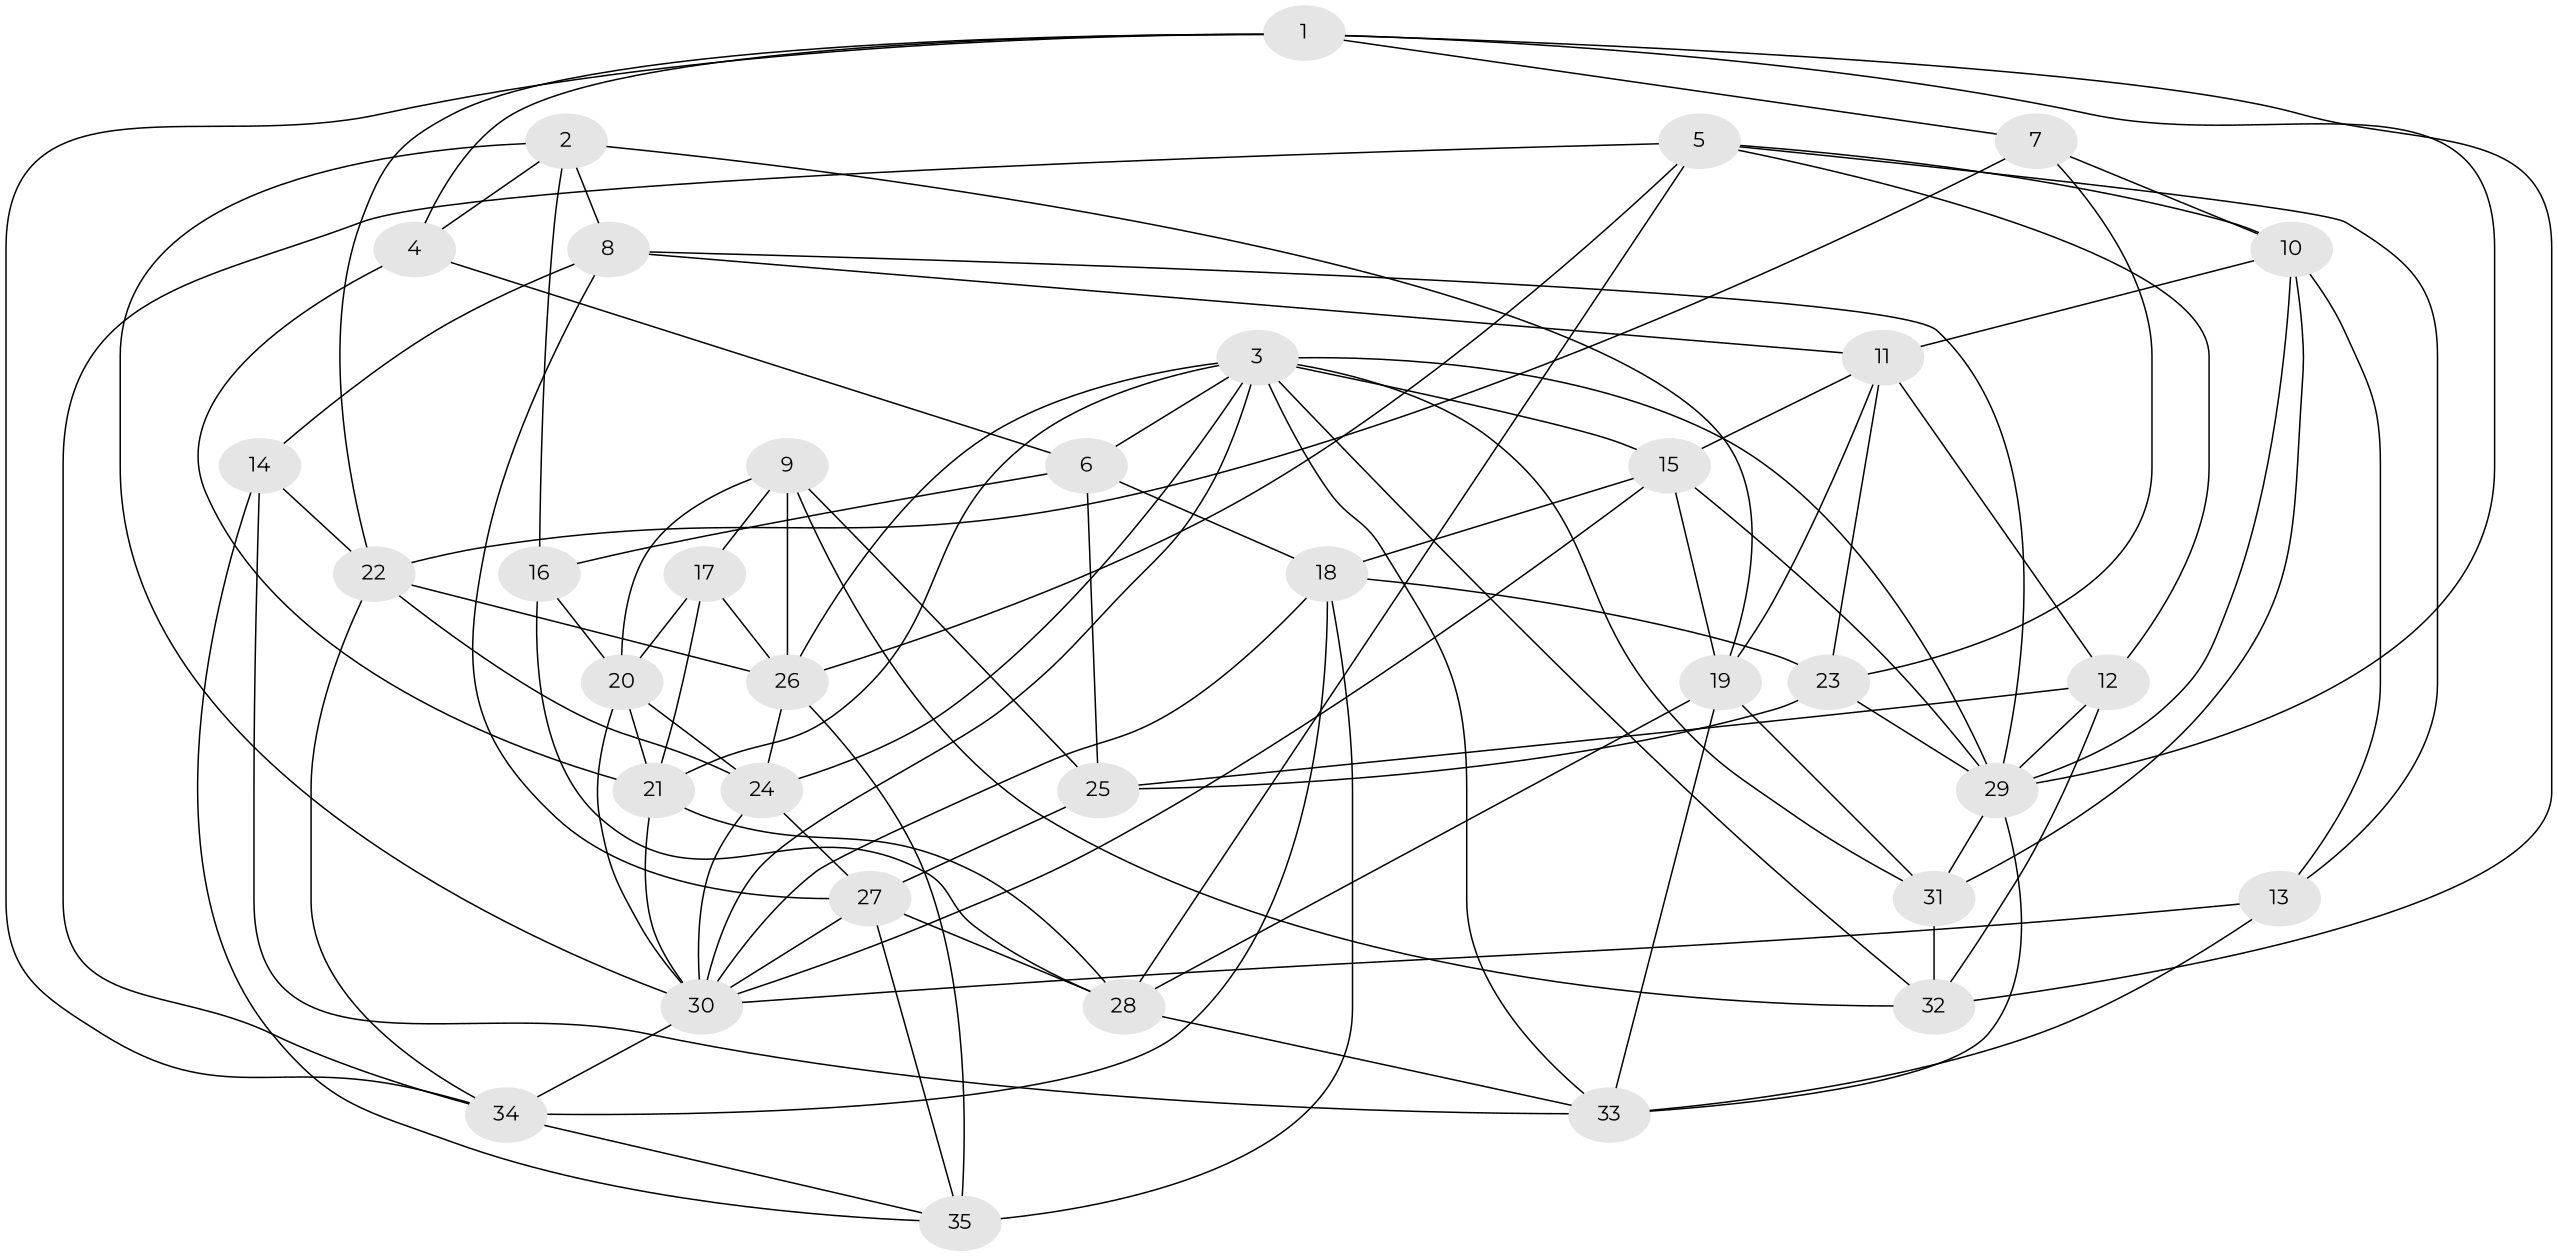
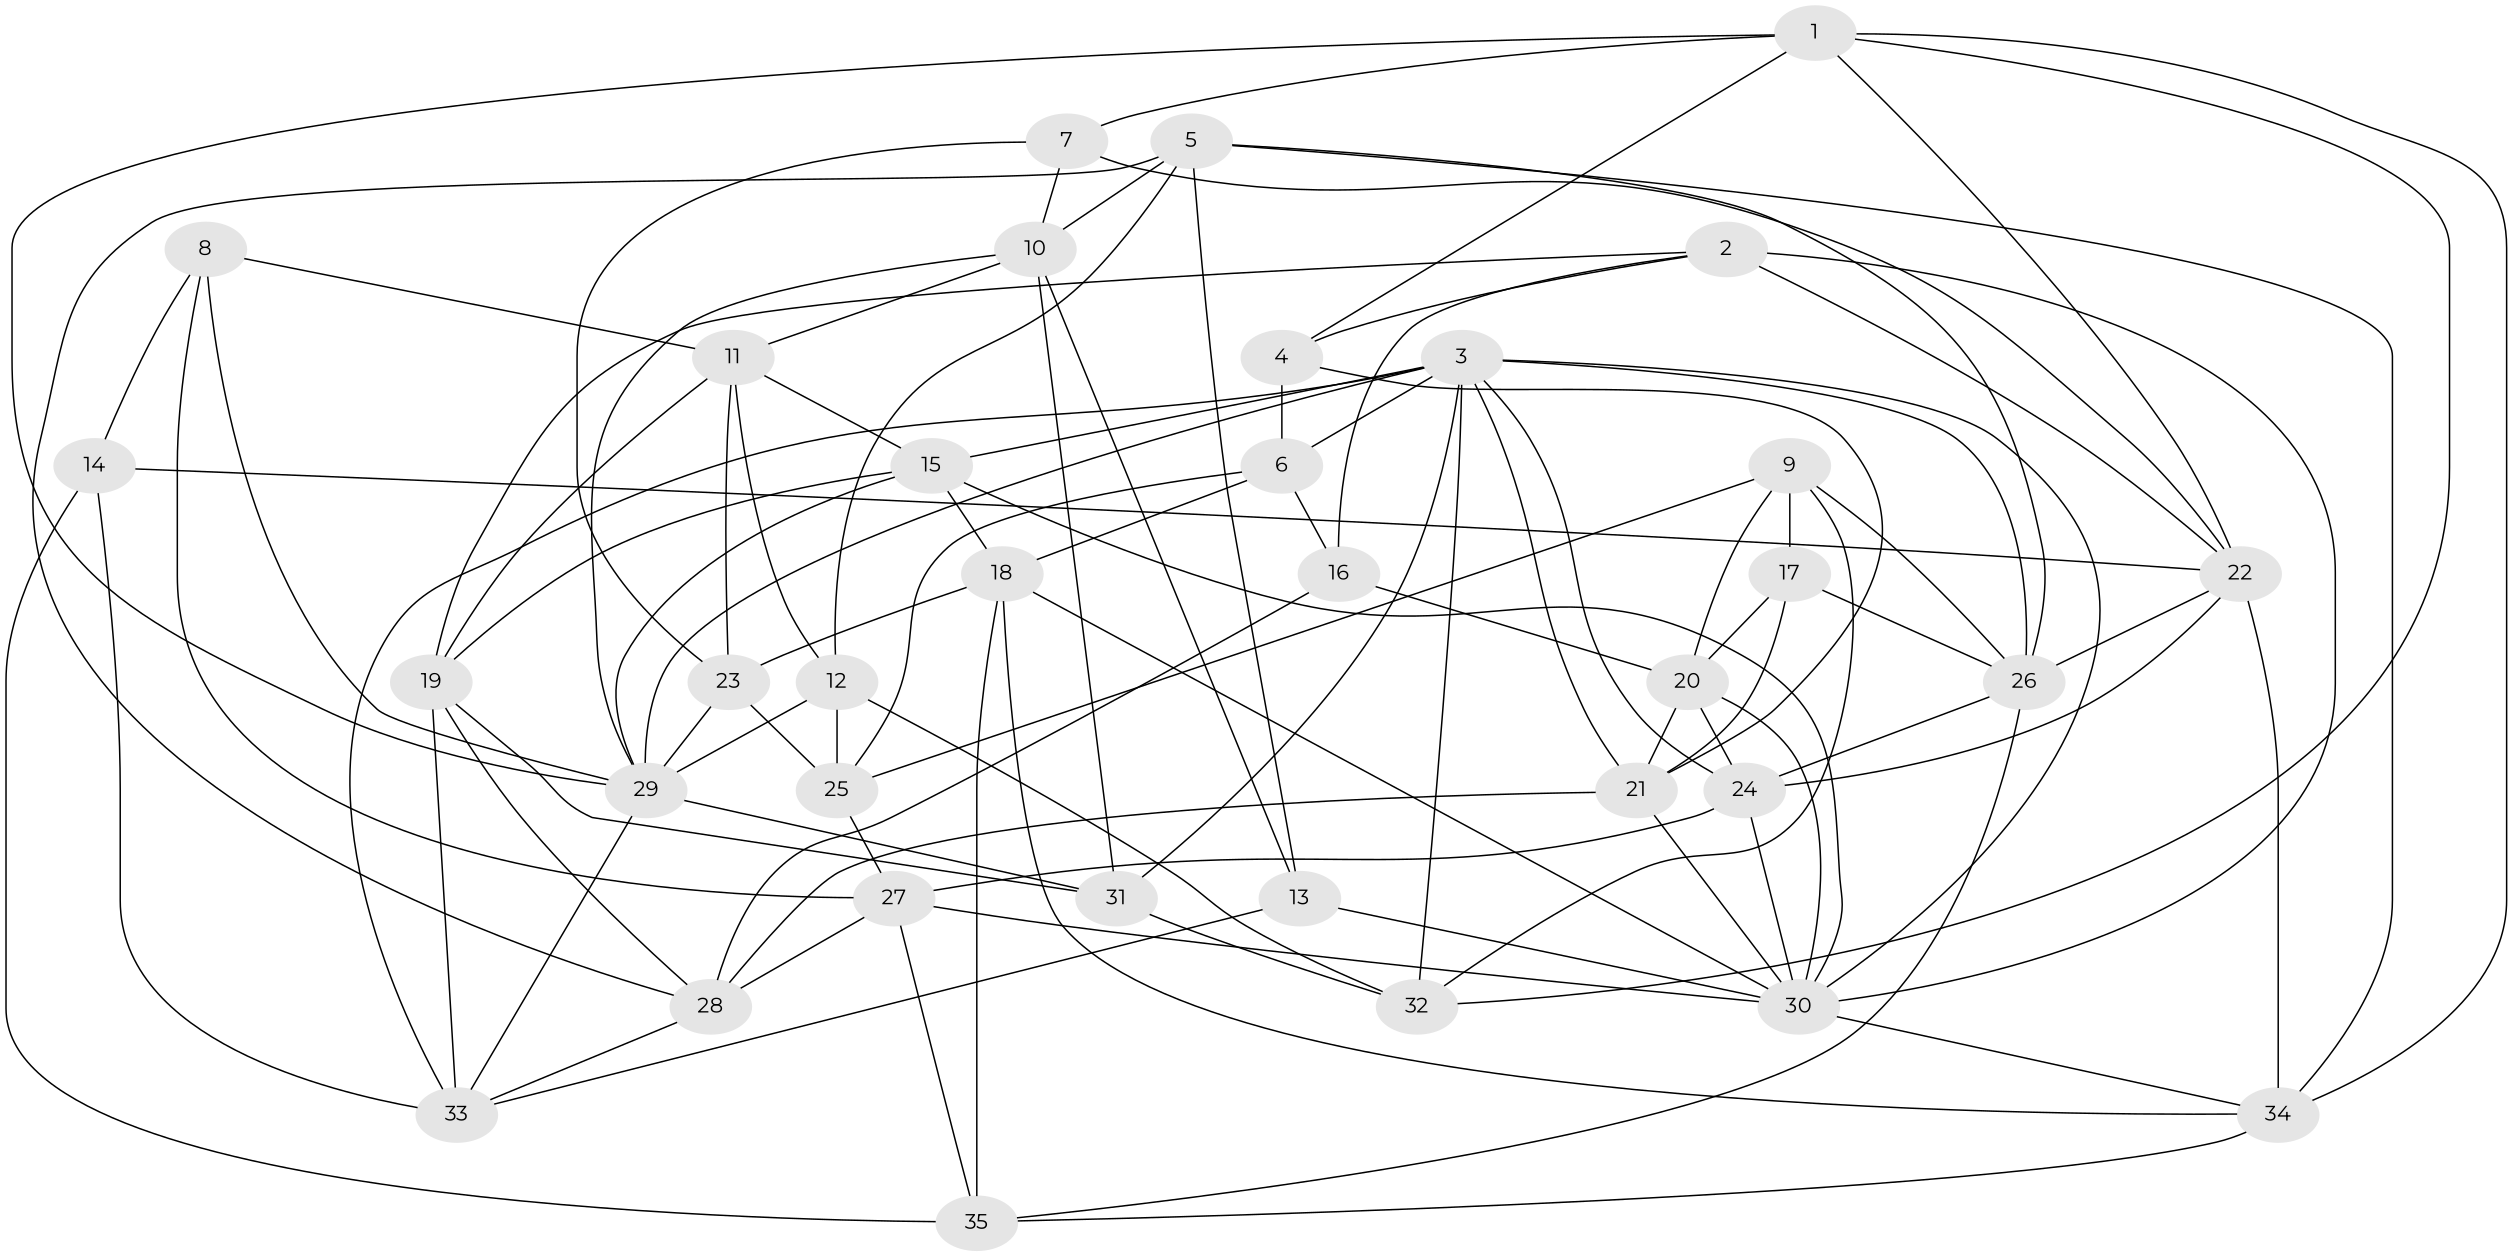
(590, 201) -> (2009, 400)
